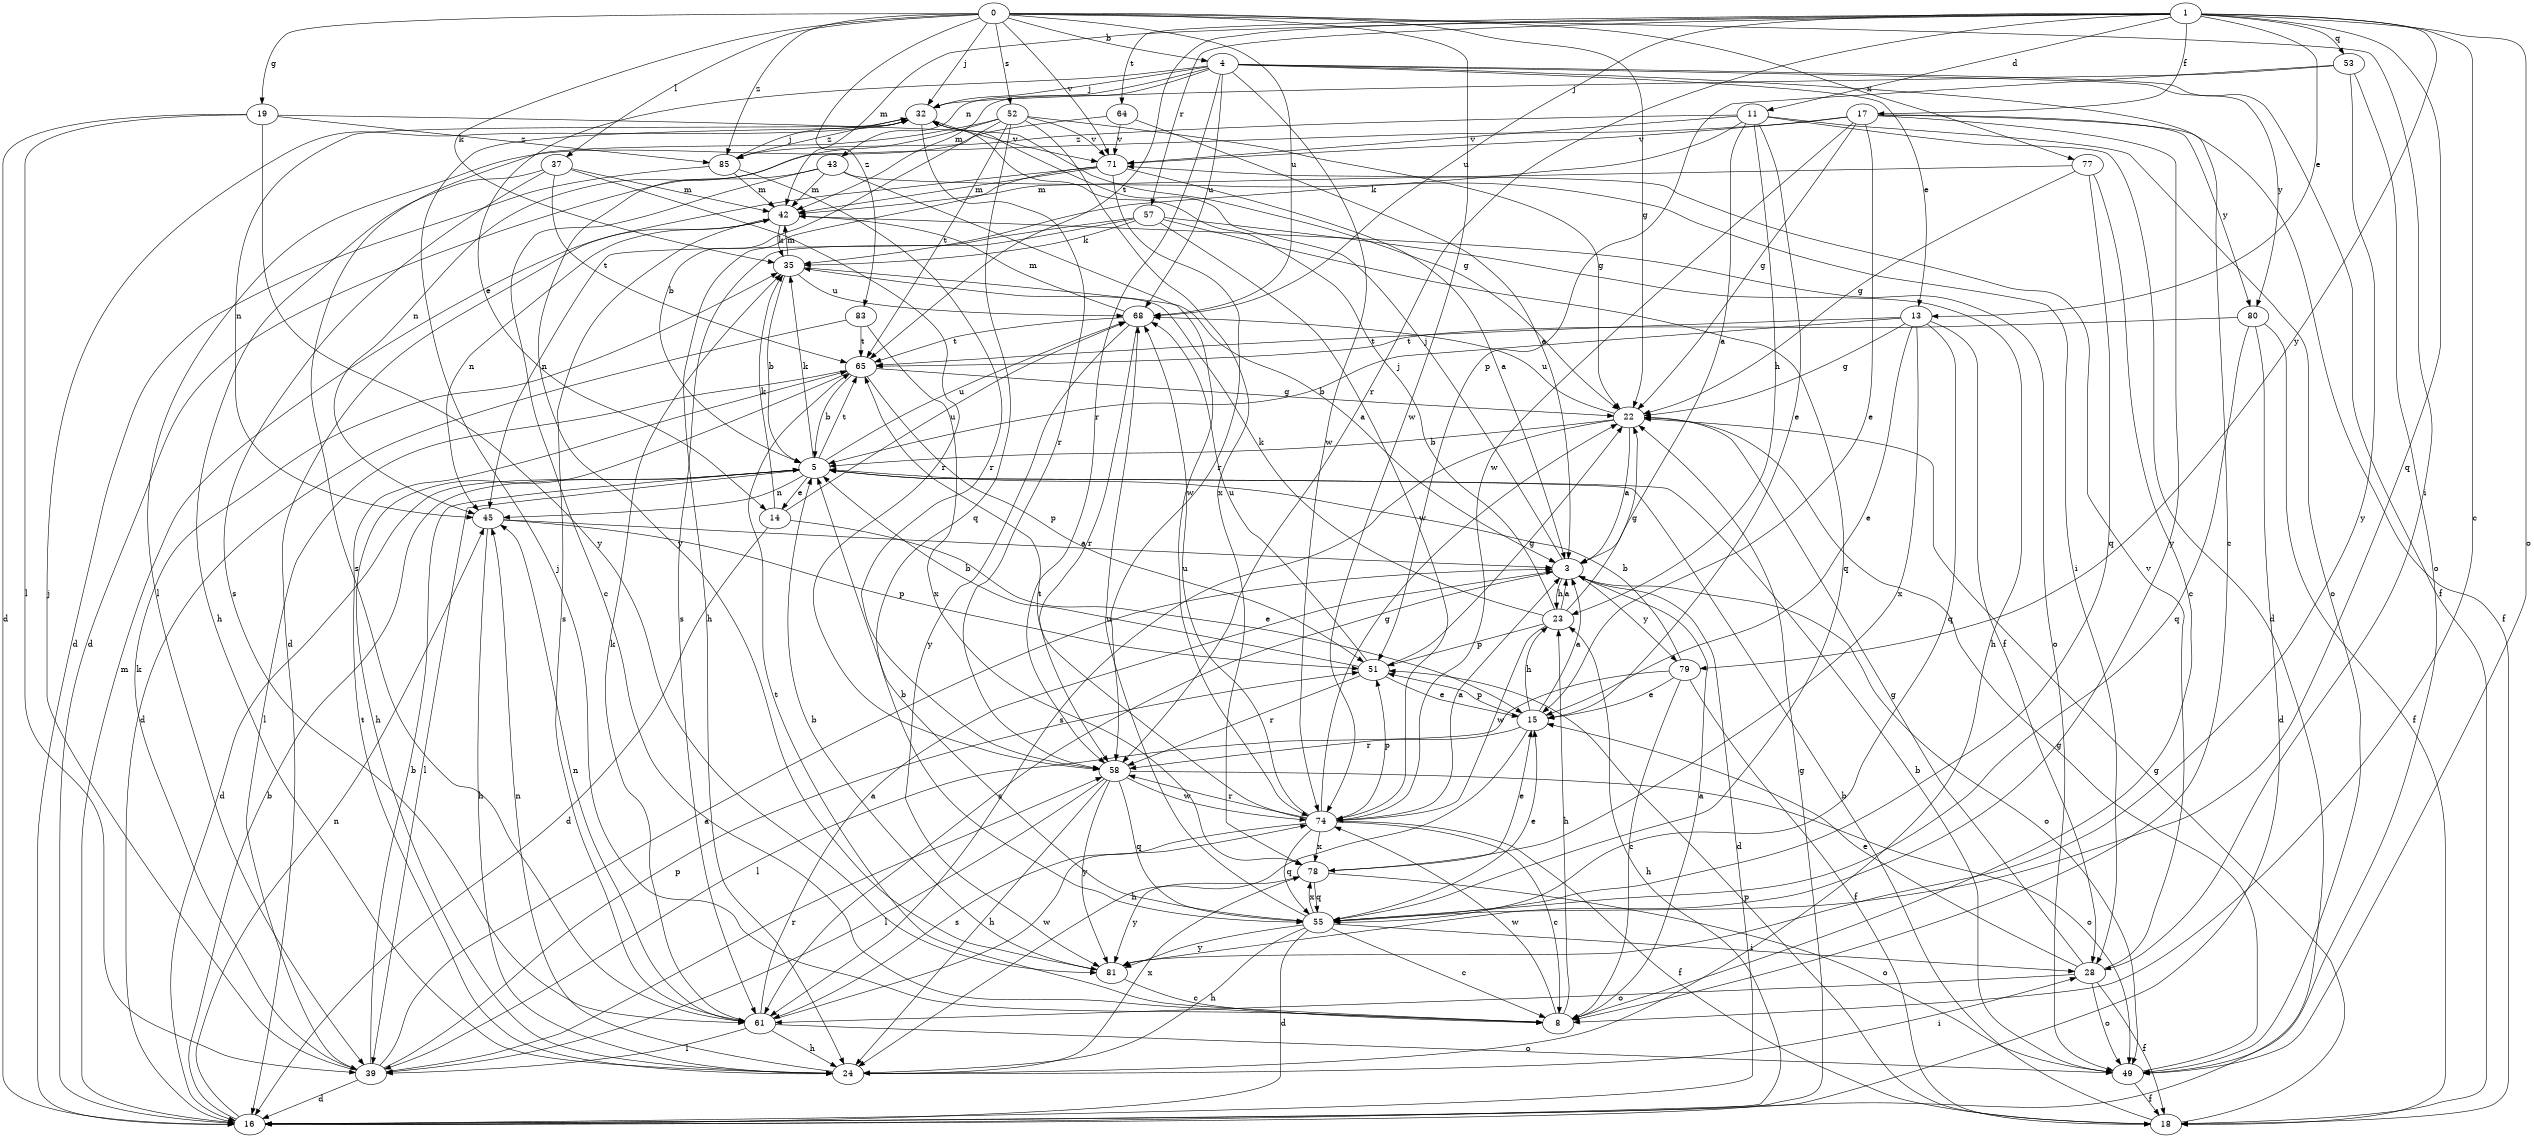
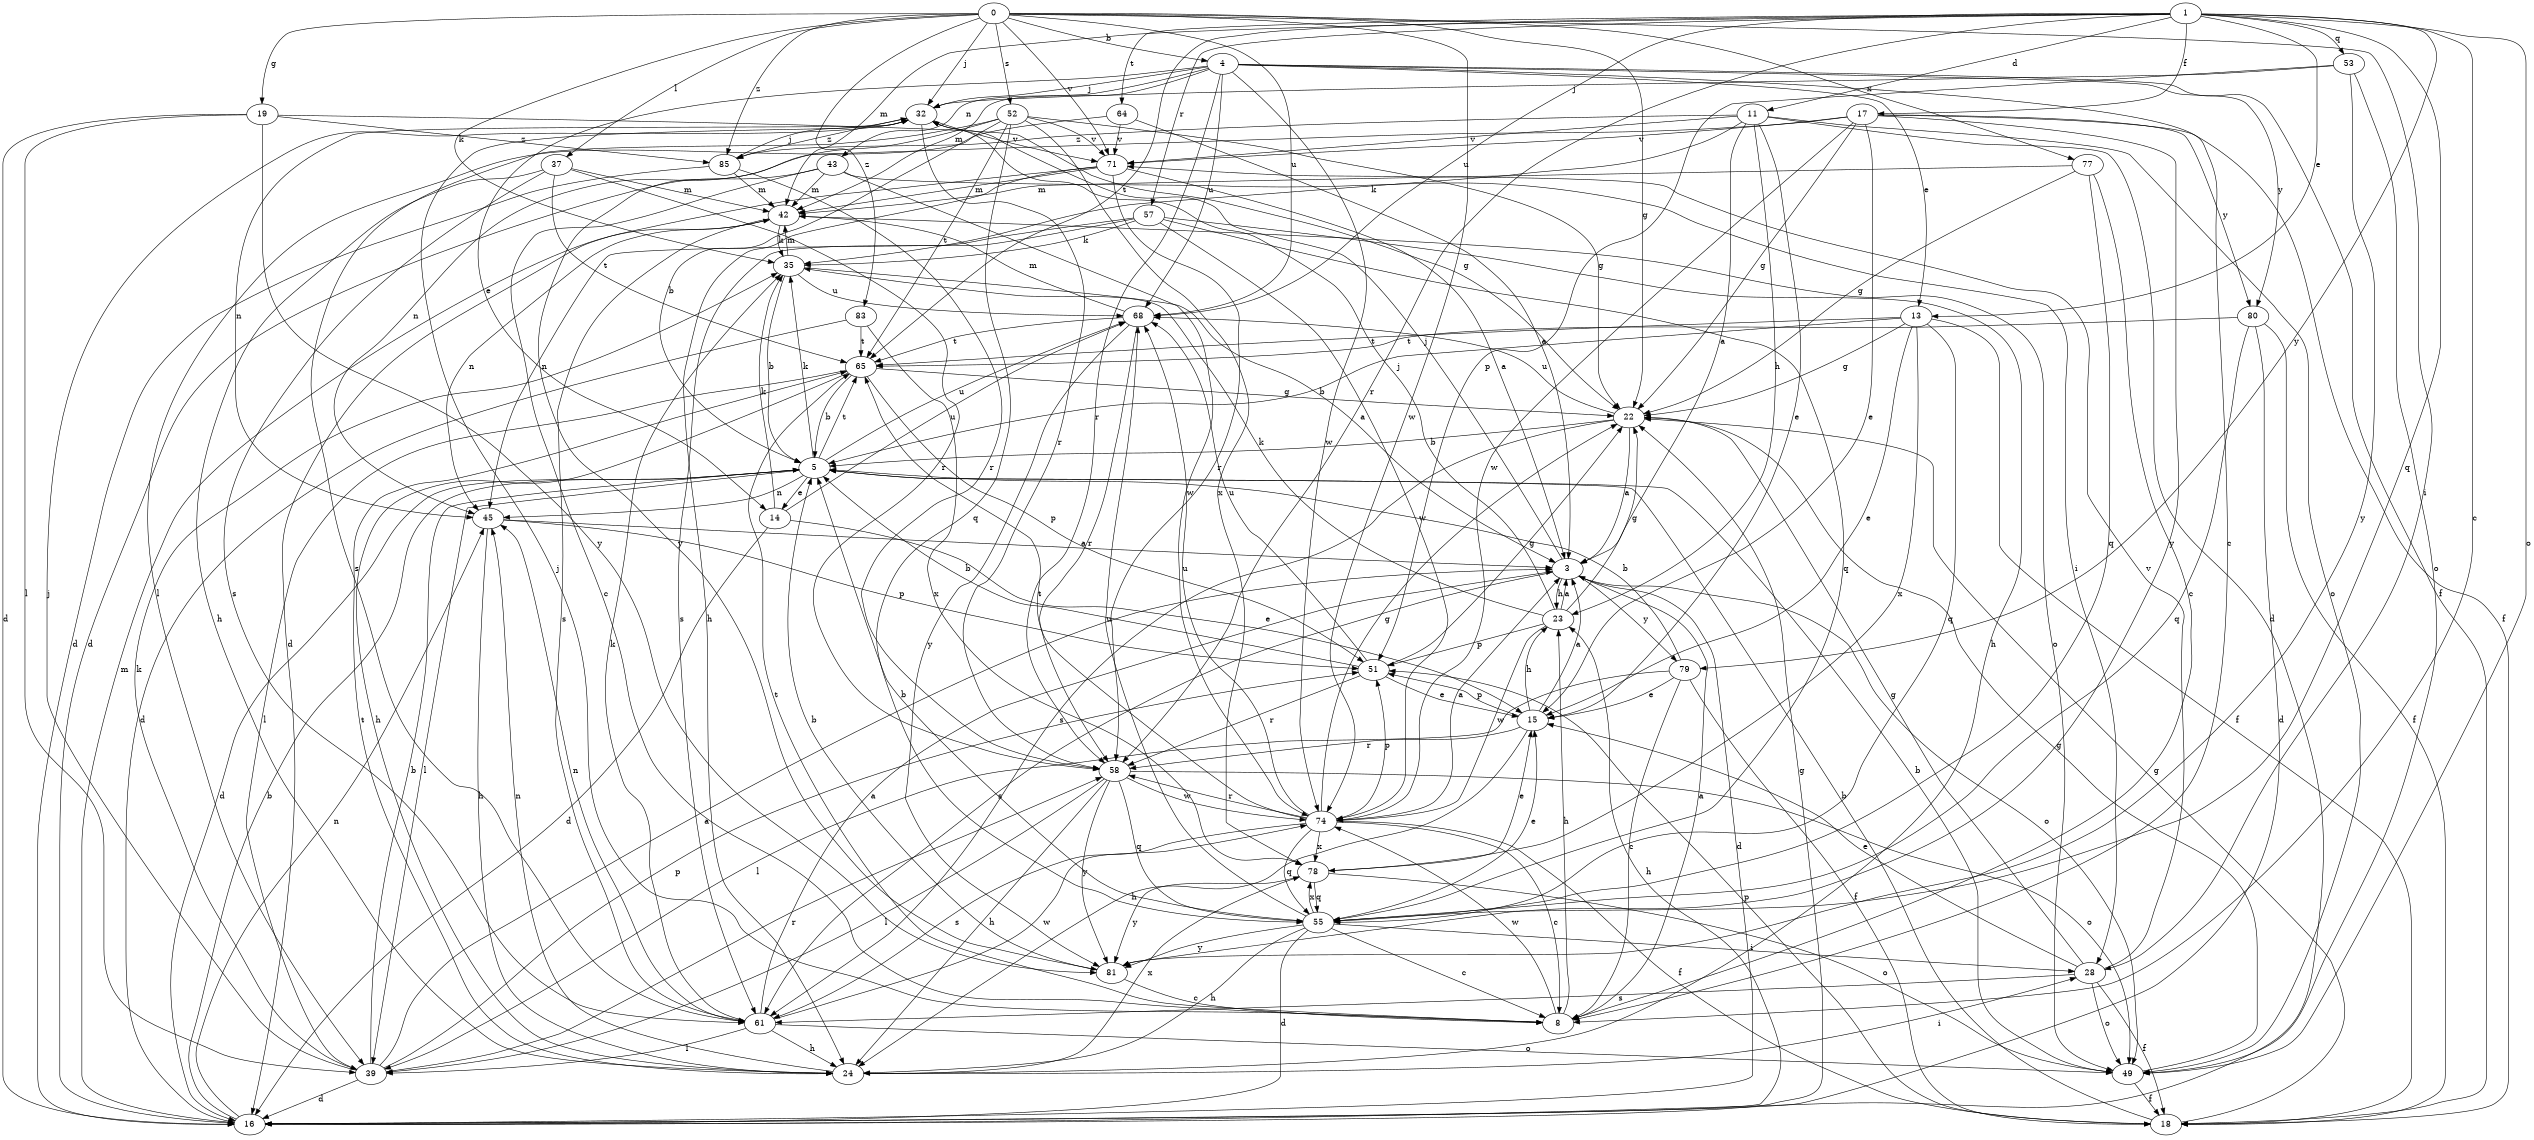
(1997, 634) -> (2274, 758)
(1621, 998) -> (1621, 998)
